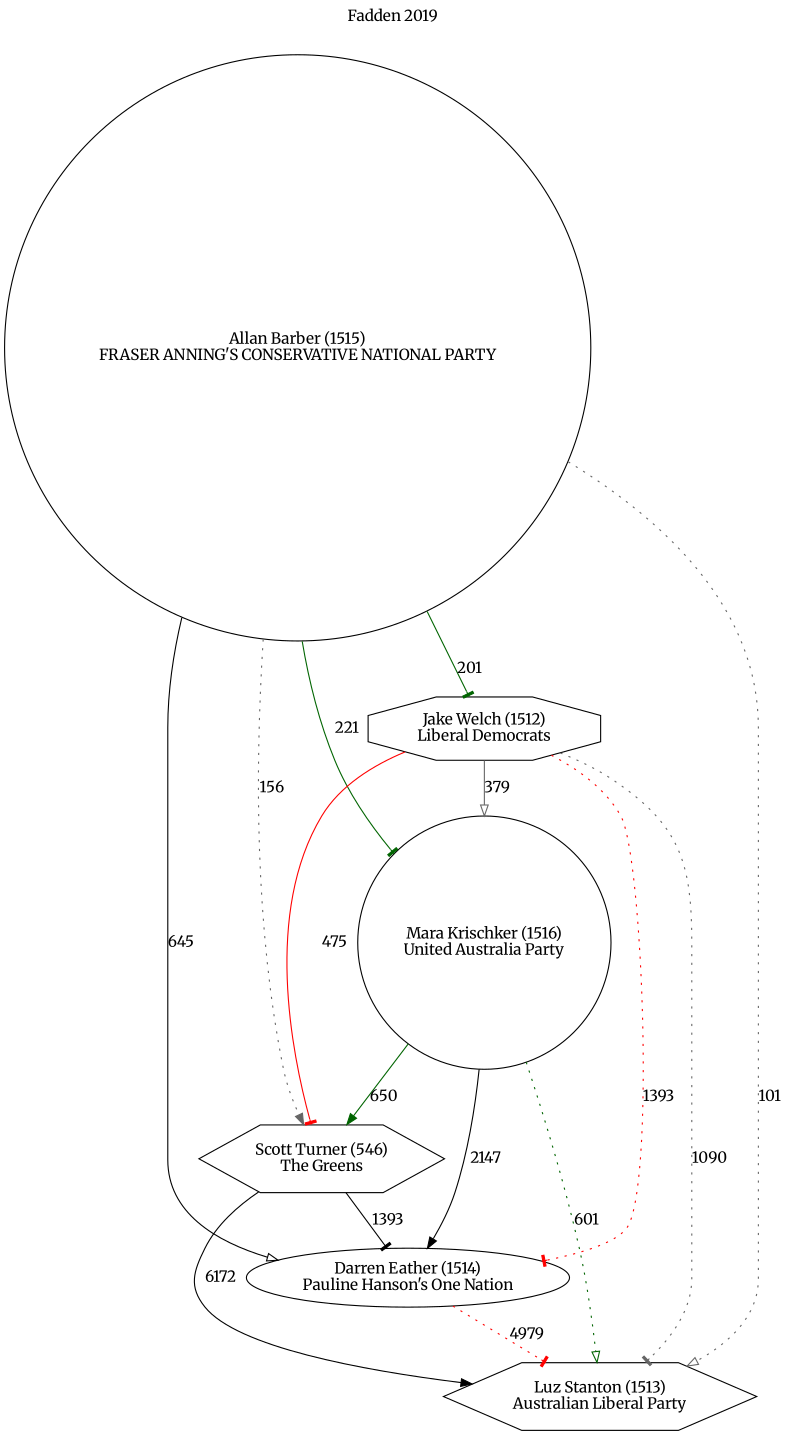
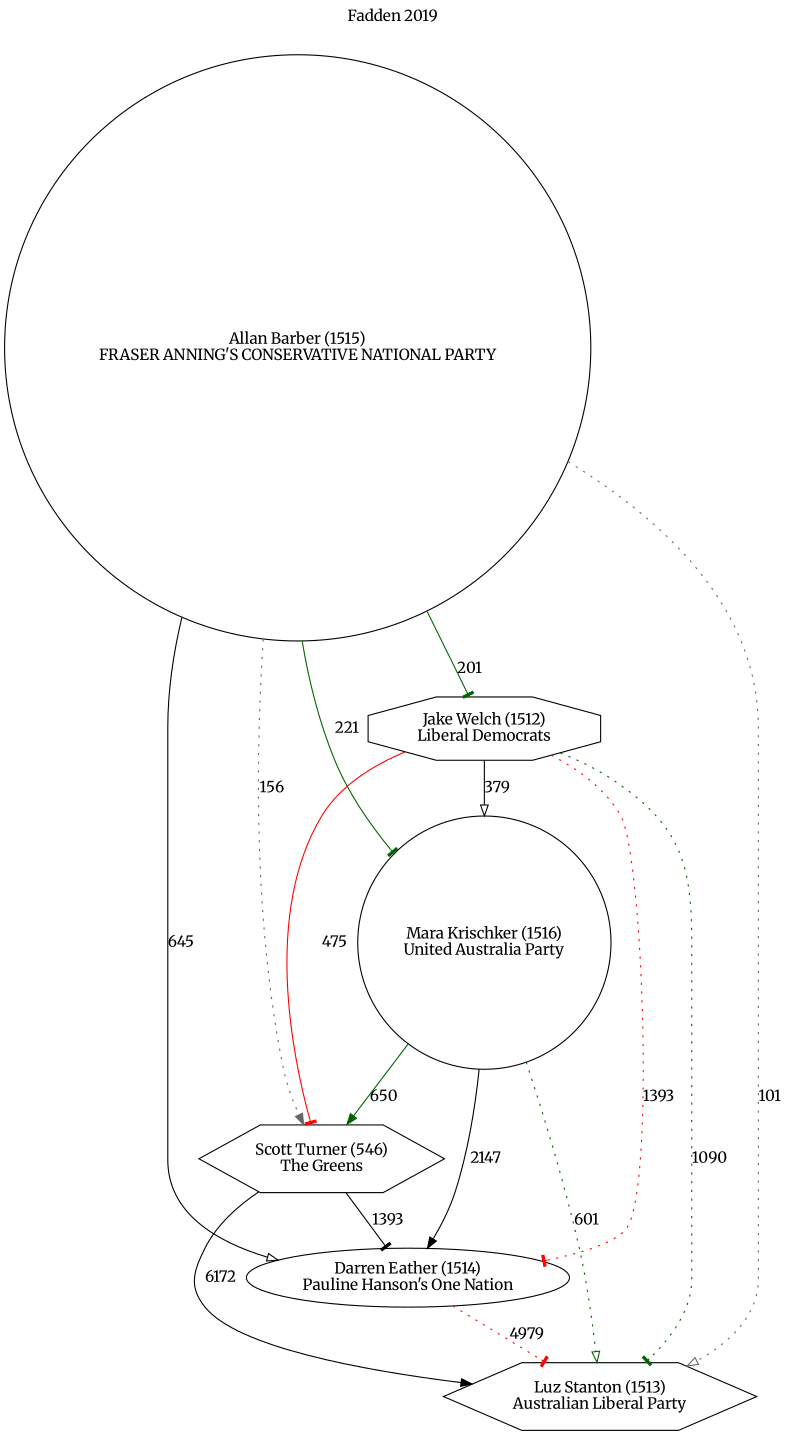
(484, 783) -> (484, 783)
(692, 1032) -> (692, 1032)
